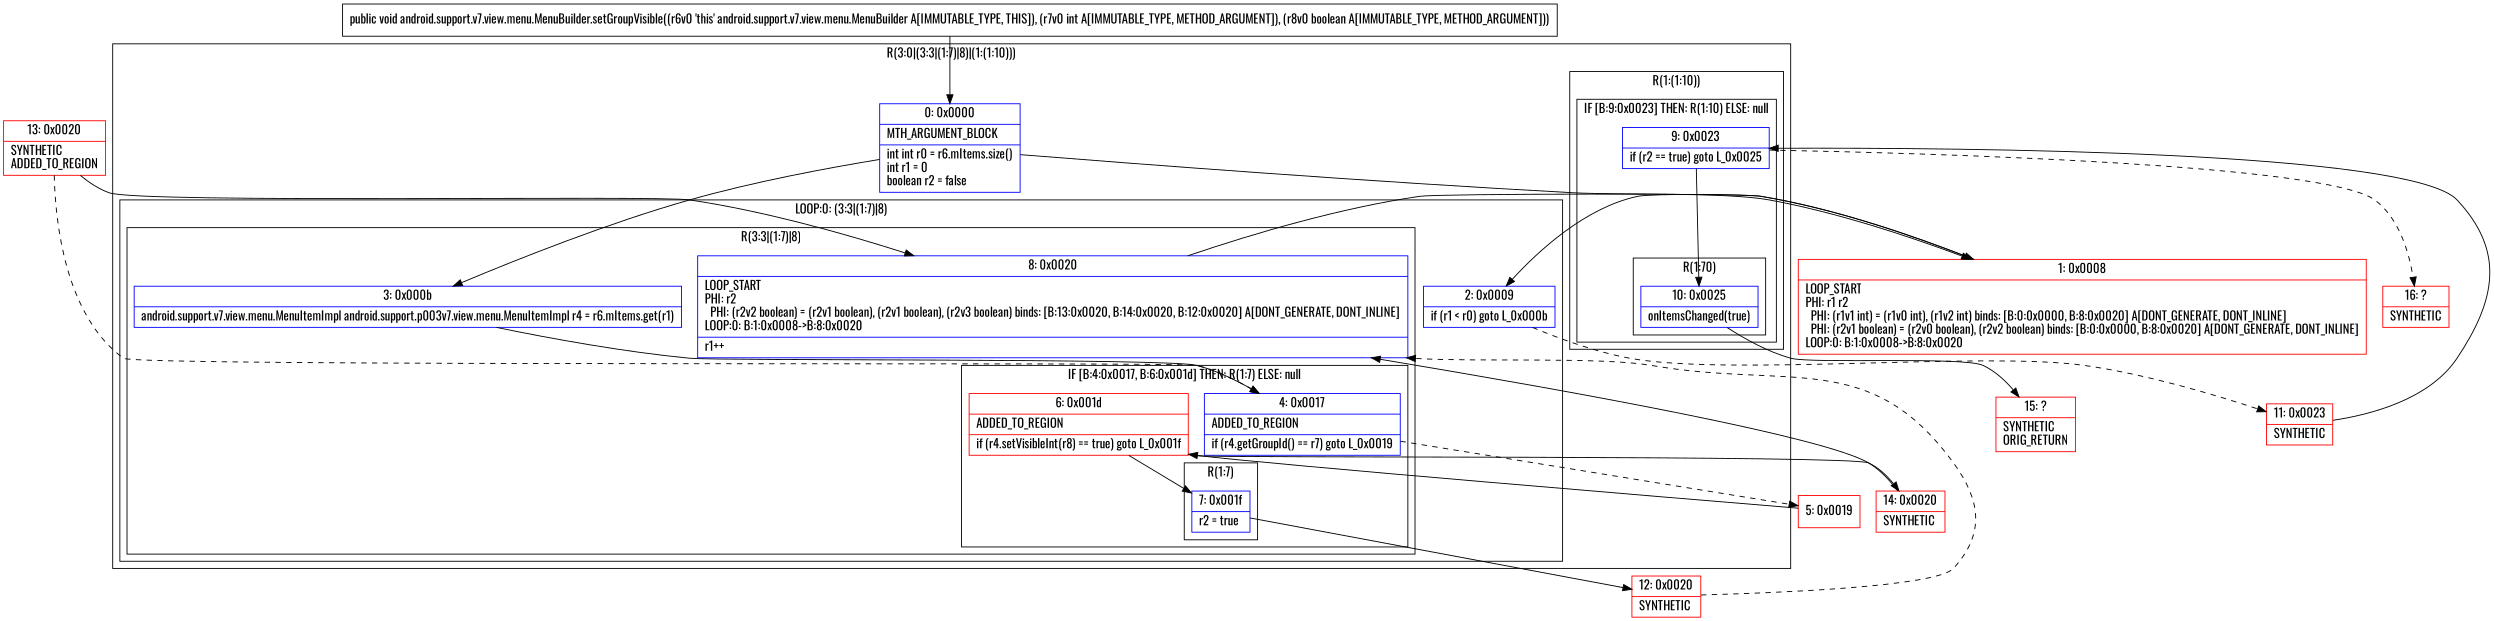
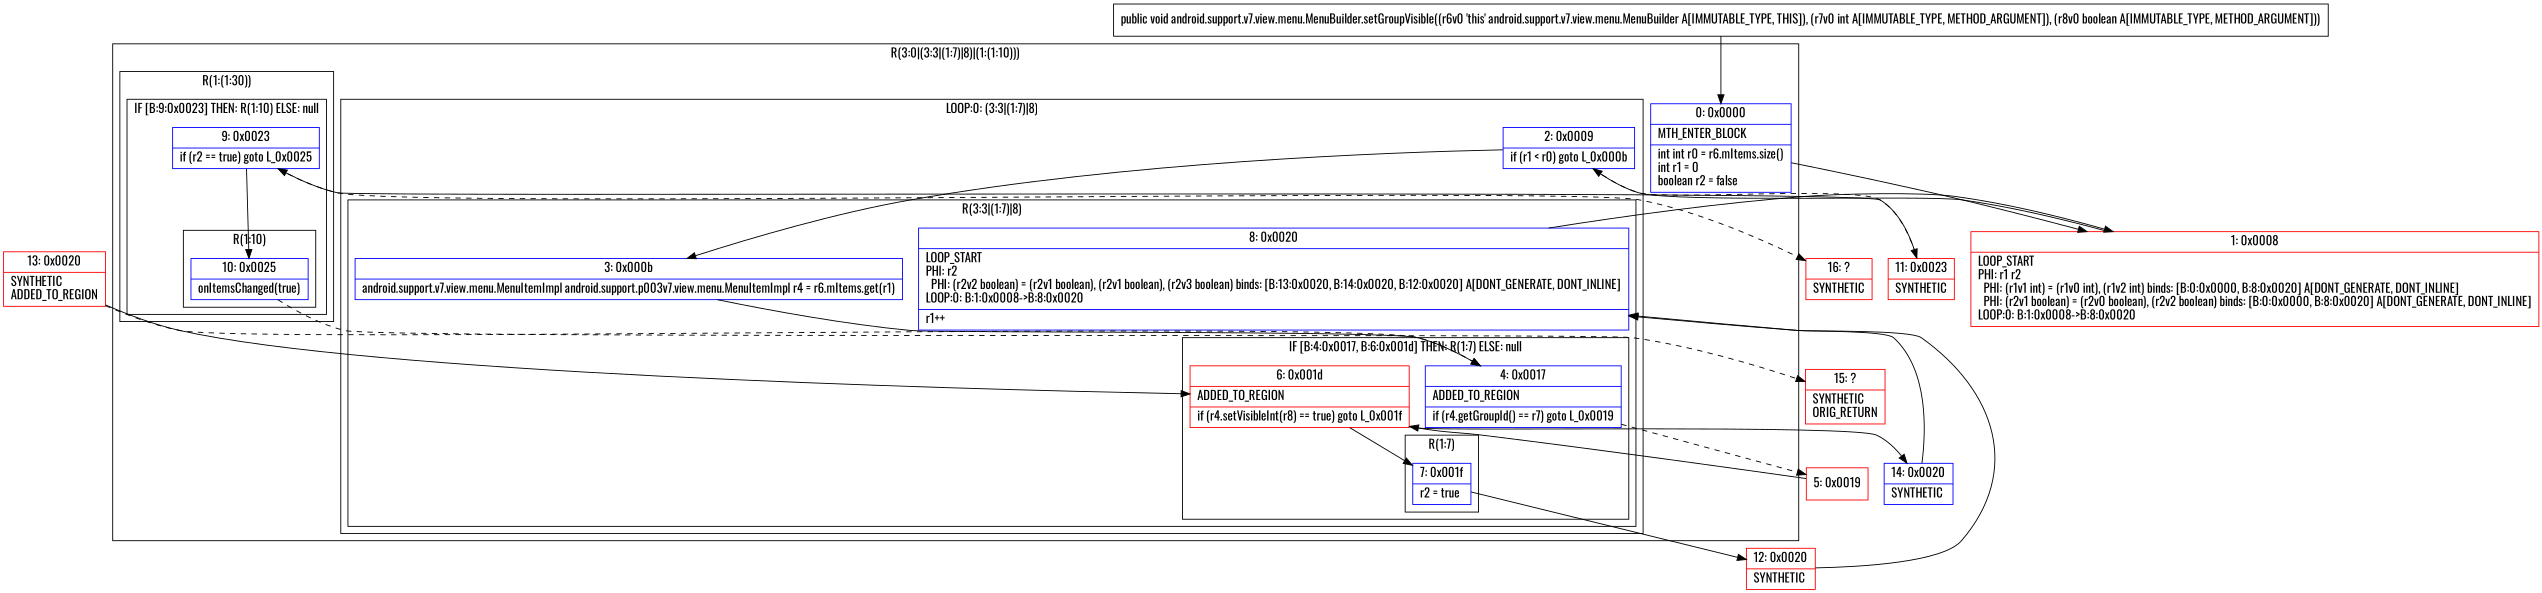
(1677, 82) -> (227, 82)
(942, 134) -> (1703, 134)
(493, 198) -> (640, 375)
(666, 207) -> (1095, 175)
(1699, 268) -> (250, 241)
(1871, 361) -> (1036, 336)
(1881, 399) -> (1959, 373)
(1911, 512) -> (1919, 484)
